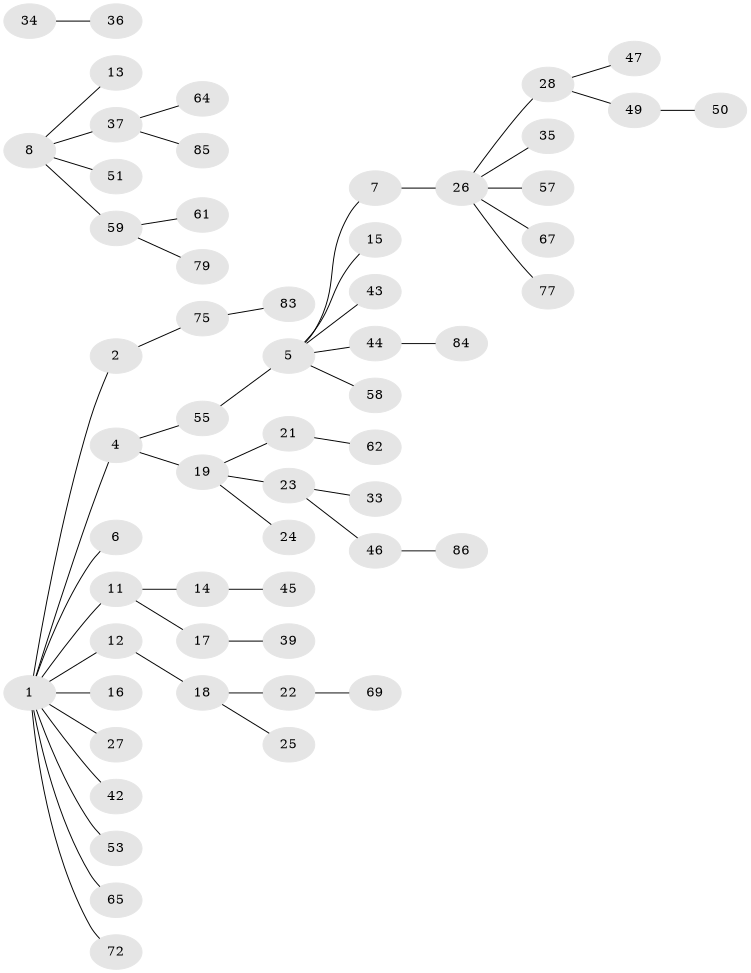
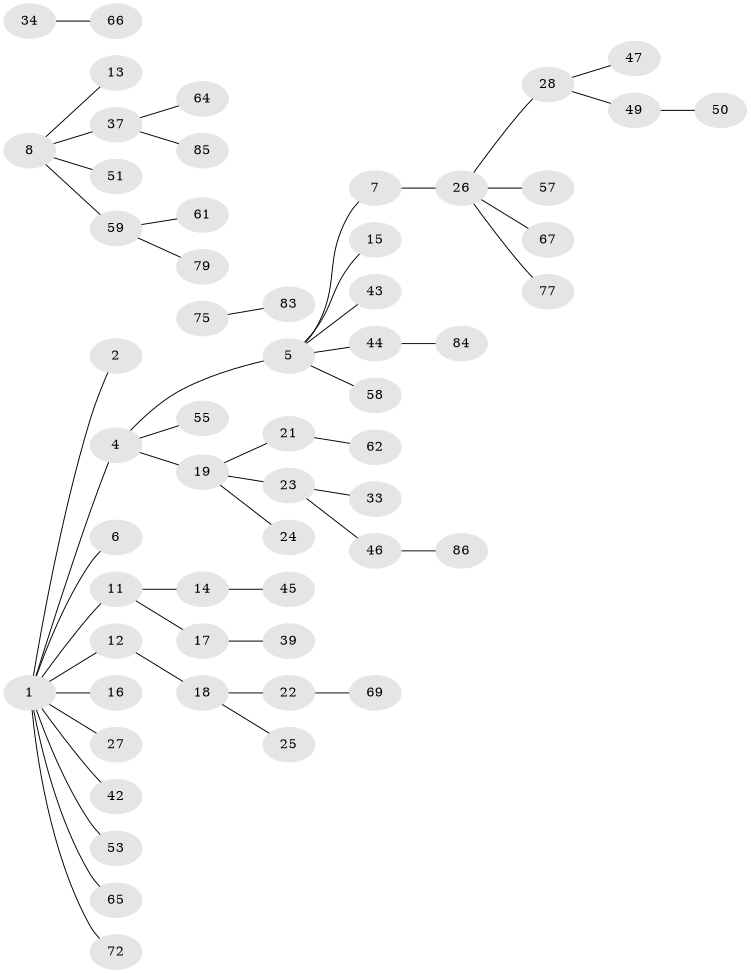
(116, 21) -> (116, 21)
(548, 136) -> none
(159, 337) -> none
(246, 387) -> (191, 385)
